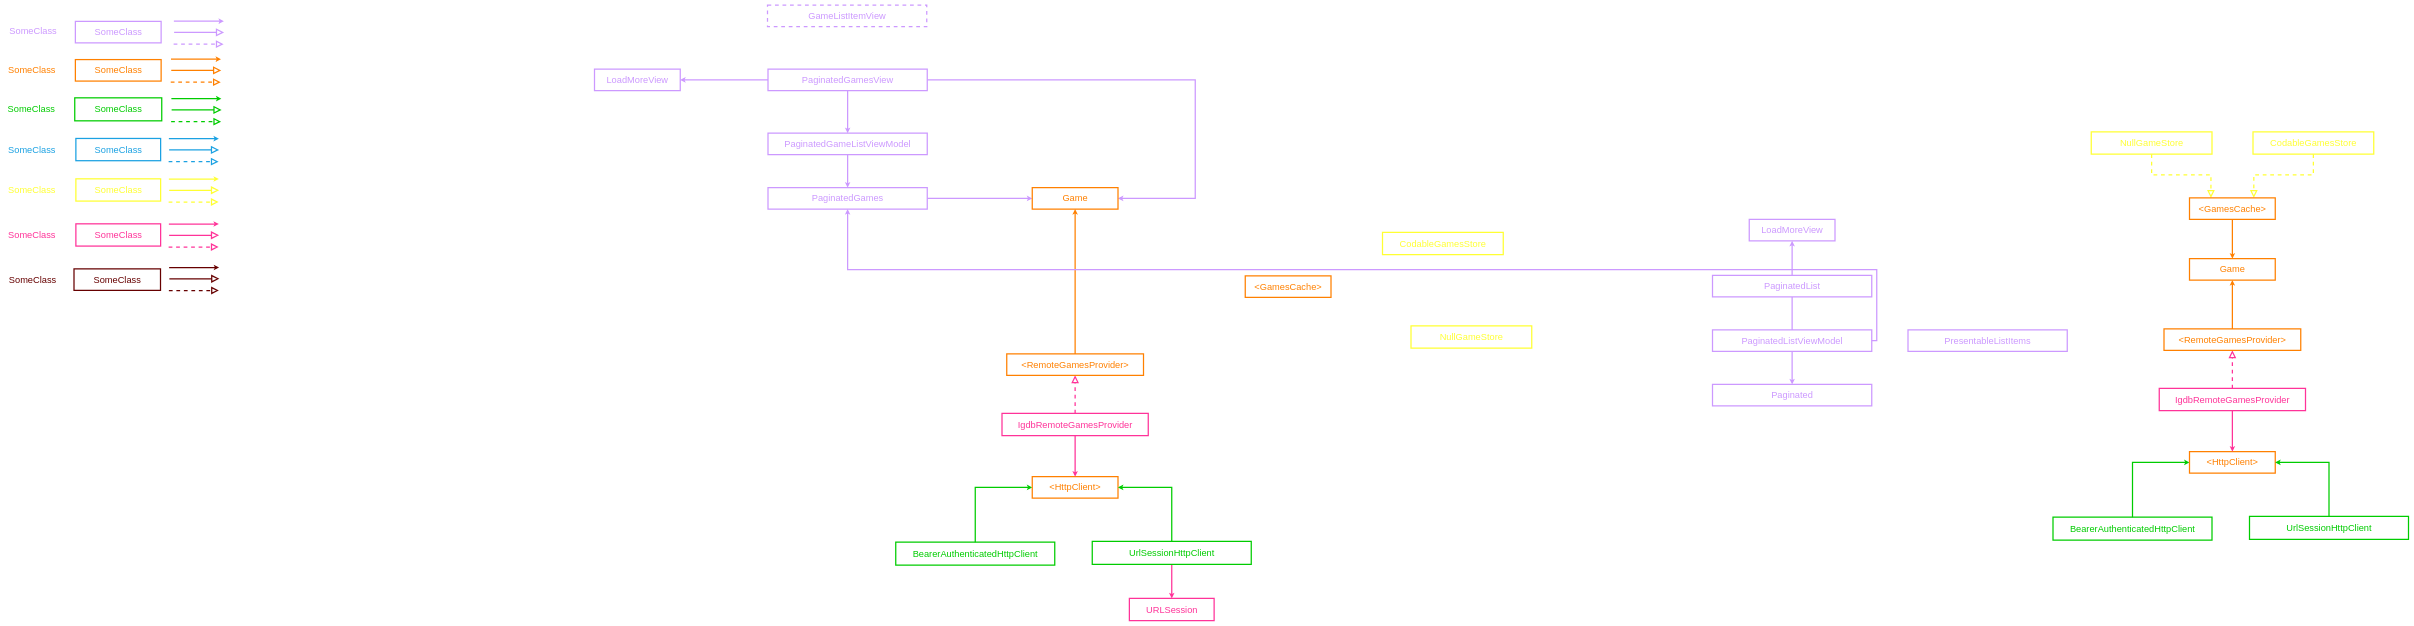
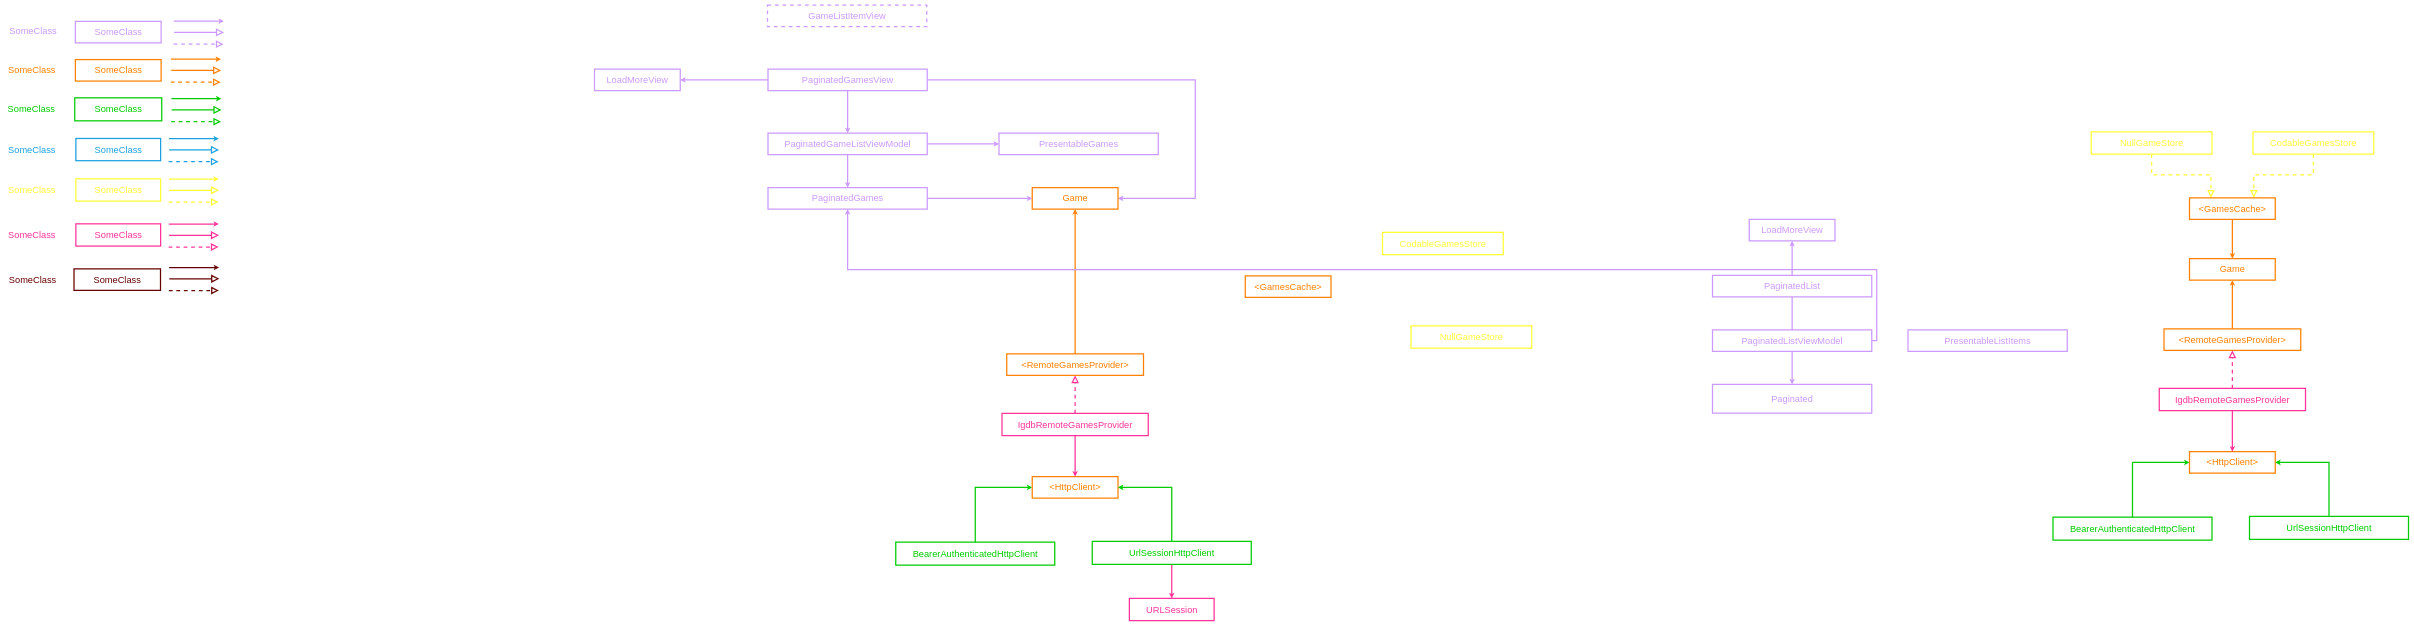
none -> (961, 144)
none -> (1079, 144)
(1792, 395) -> (1792, 399)
